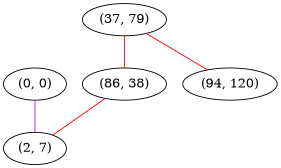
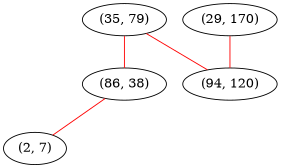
(124, 20) -> (124, 20)
none -> (230, 20)
(35, 84) -> none
